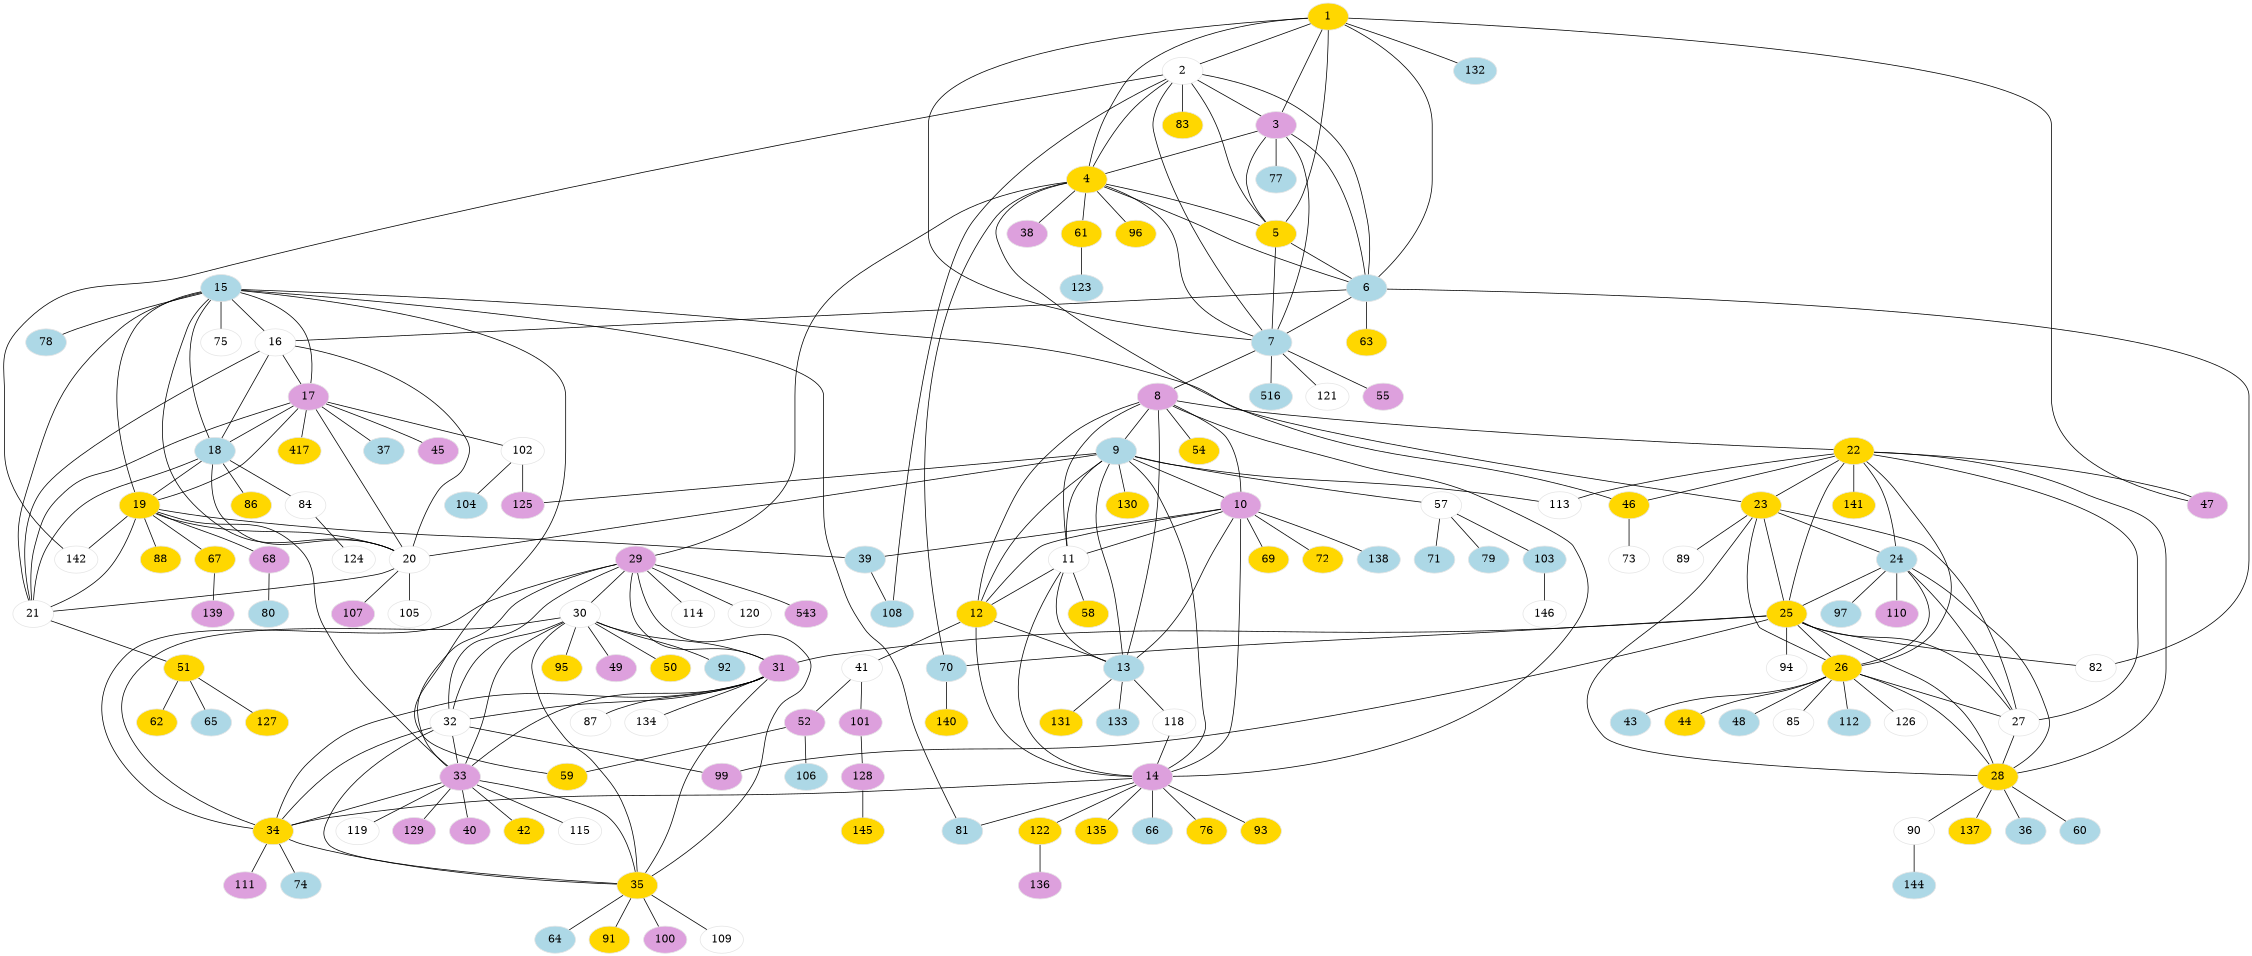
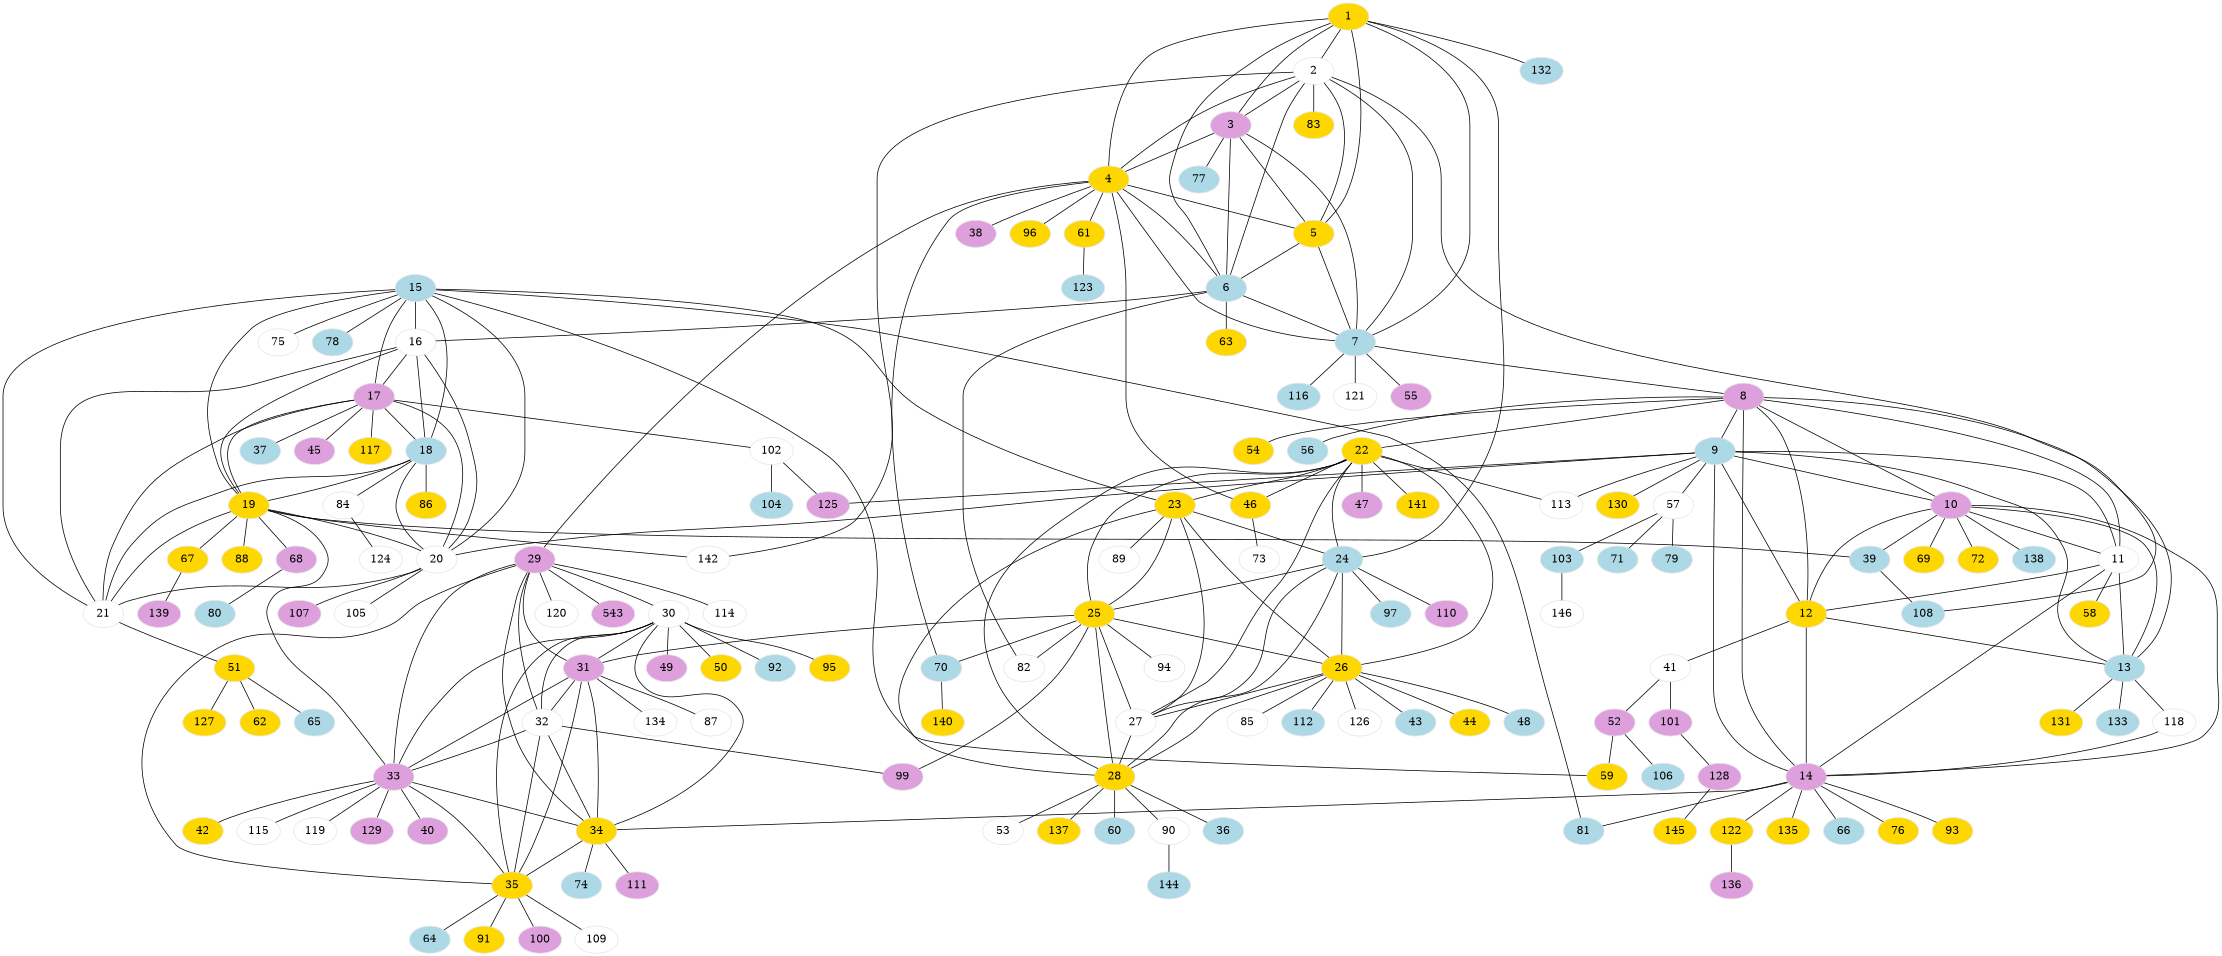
(1934, 73) -> (1500, 287)
(1271, 397) -> (1299, 397)
none -> (279, 398)
(299, 451) -> (370, 451)
none -> (1308, 451)
none -> (1003, 831)
